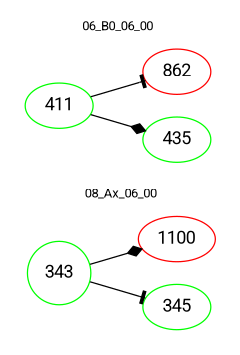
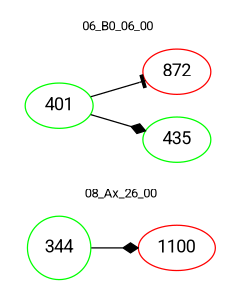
(177, 72) -> (177, 72)
(59, 106) -> (59, 106)
(121, 194) -> (121, 194)
(59, 273) -> (59, 248)
(177, 307) -> none
